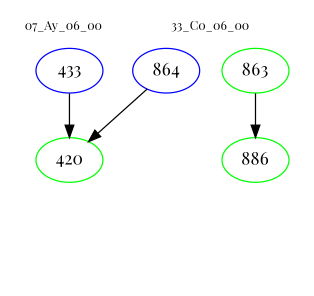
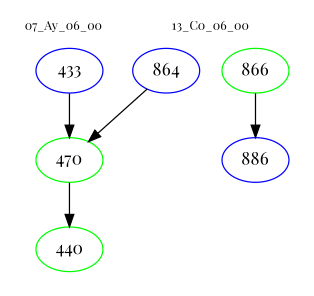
(211, 27) -> (211, 27)
(255, 71) -> (255, 71)
(69, 160) -> (69, 160)
(255, 160) -> (255, 160)
none -> (69, 249)
